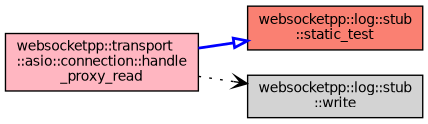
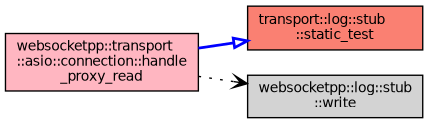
(335, 28) -> (335, 28)
